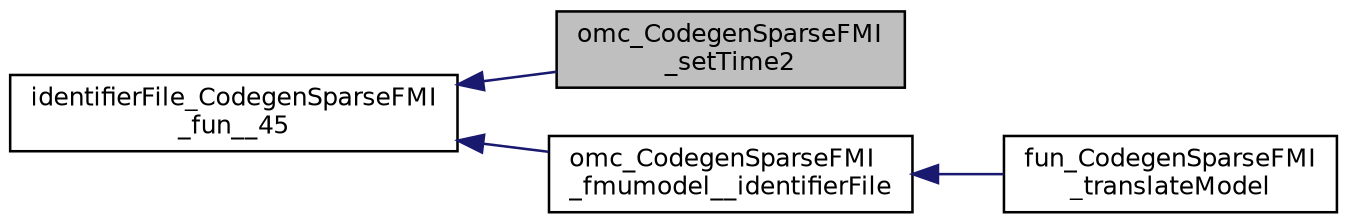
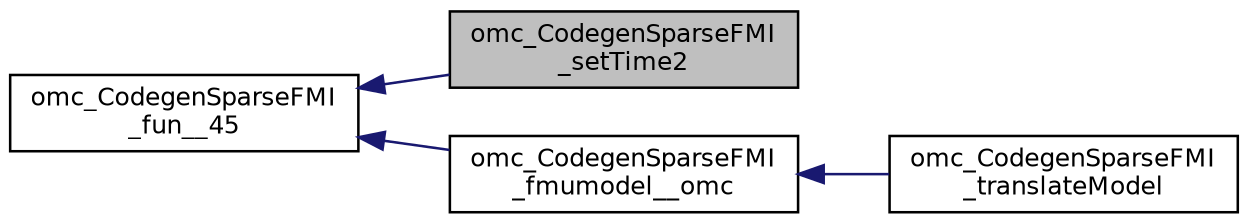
(234, 113) -> (184, 113)
(731, 174) -> (624, 174)
(1170, 174) -> (1064, 174)
